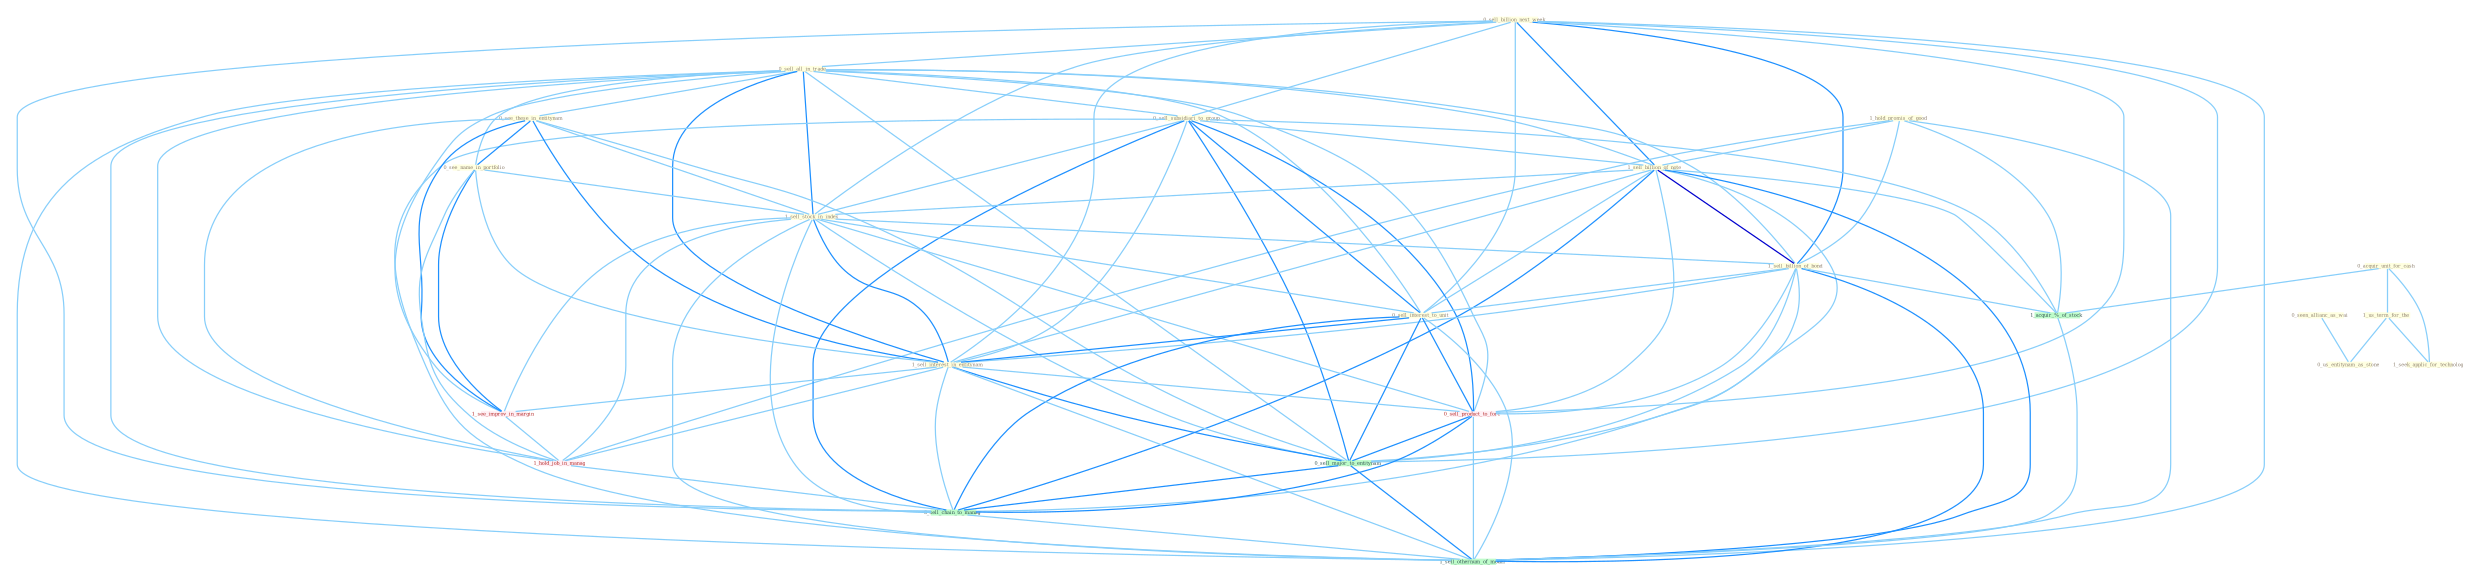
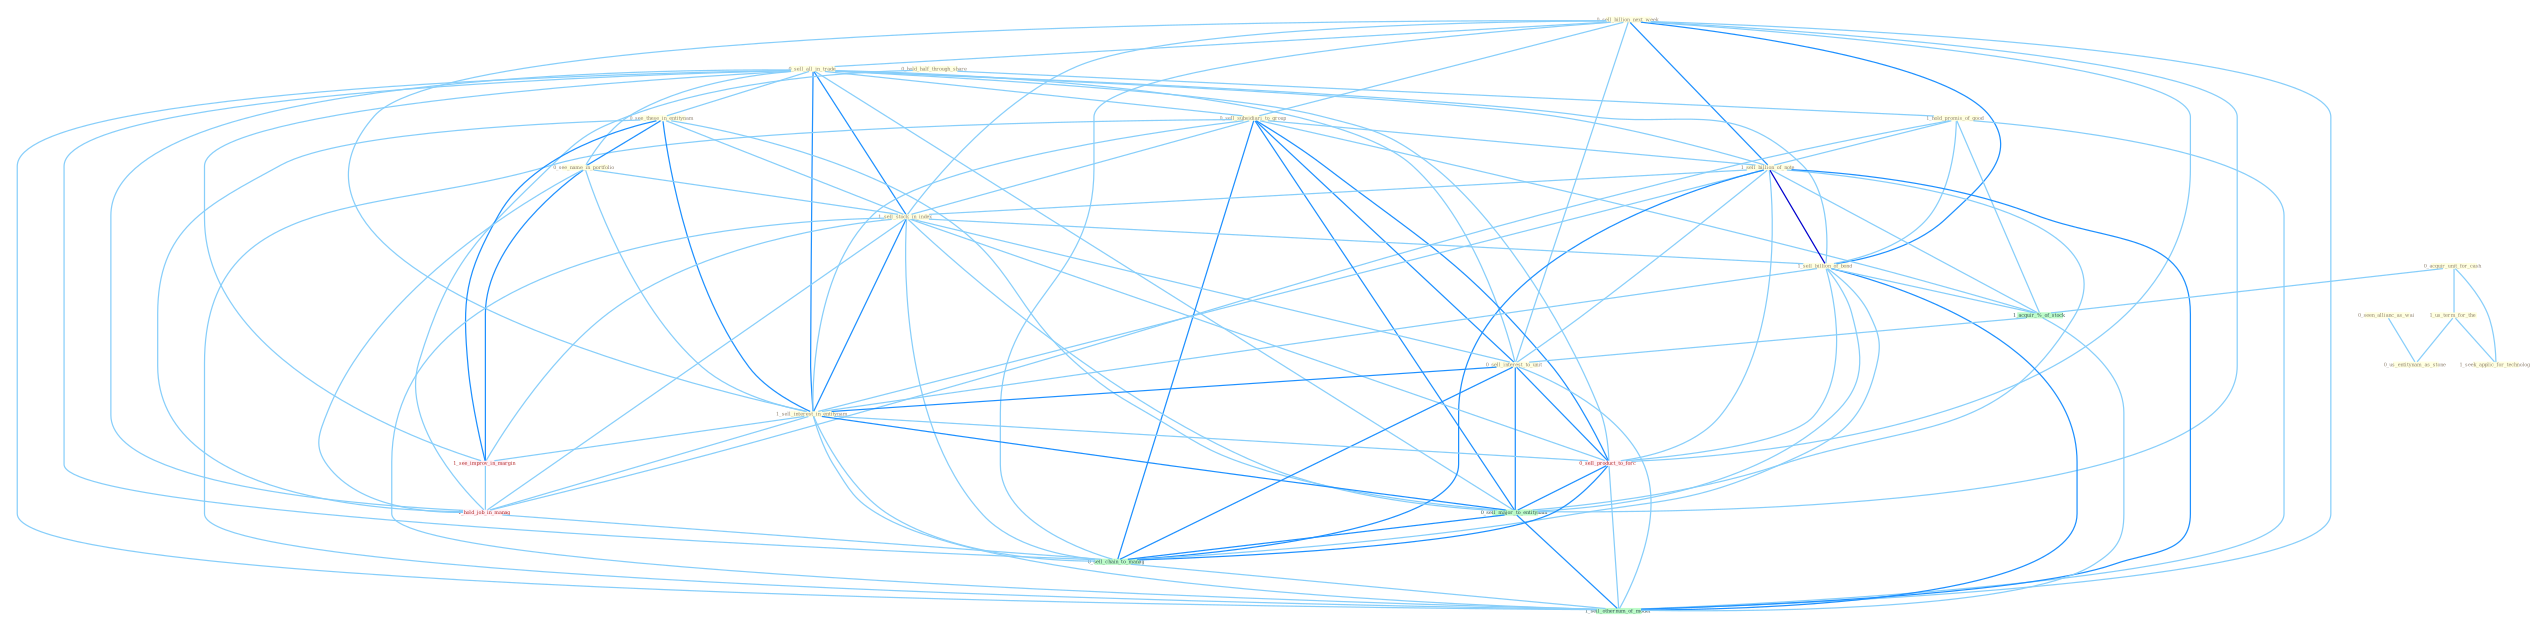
none -> (935, 69)
(1538, 300) -> (1778, 340)
